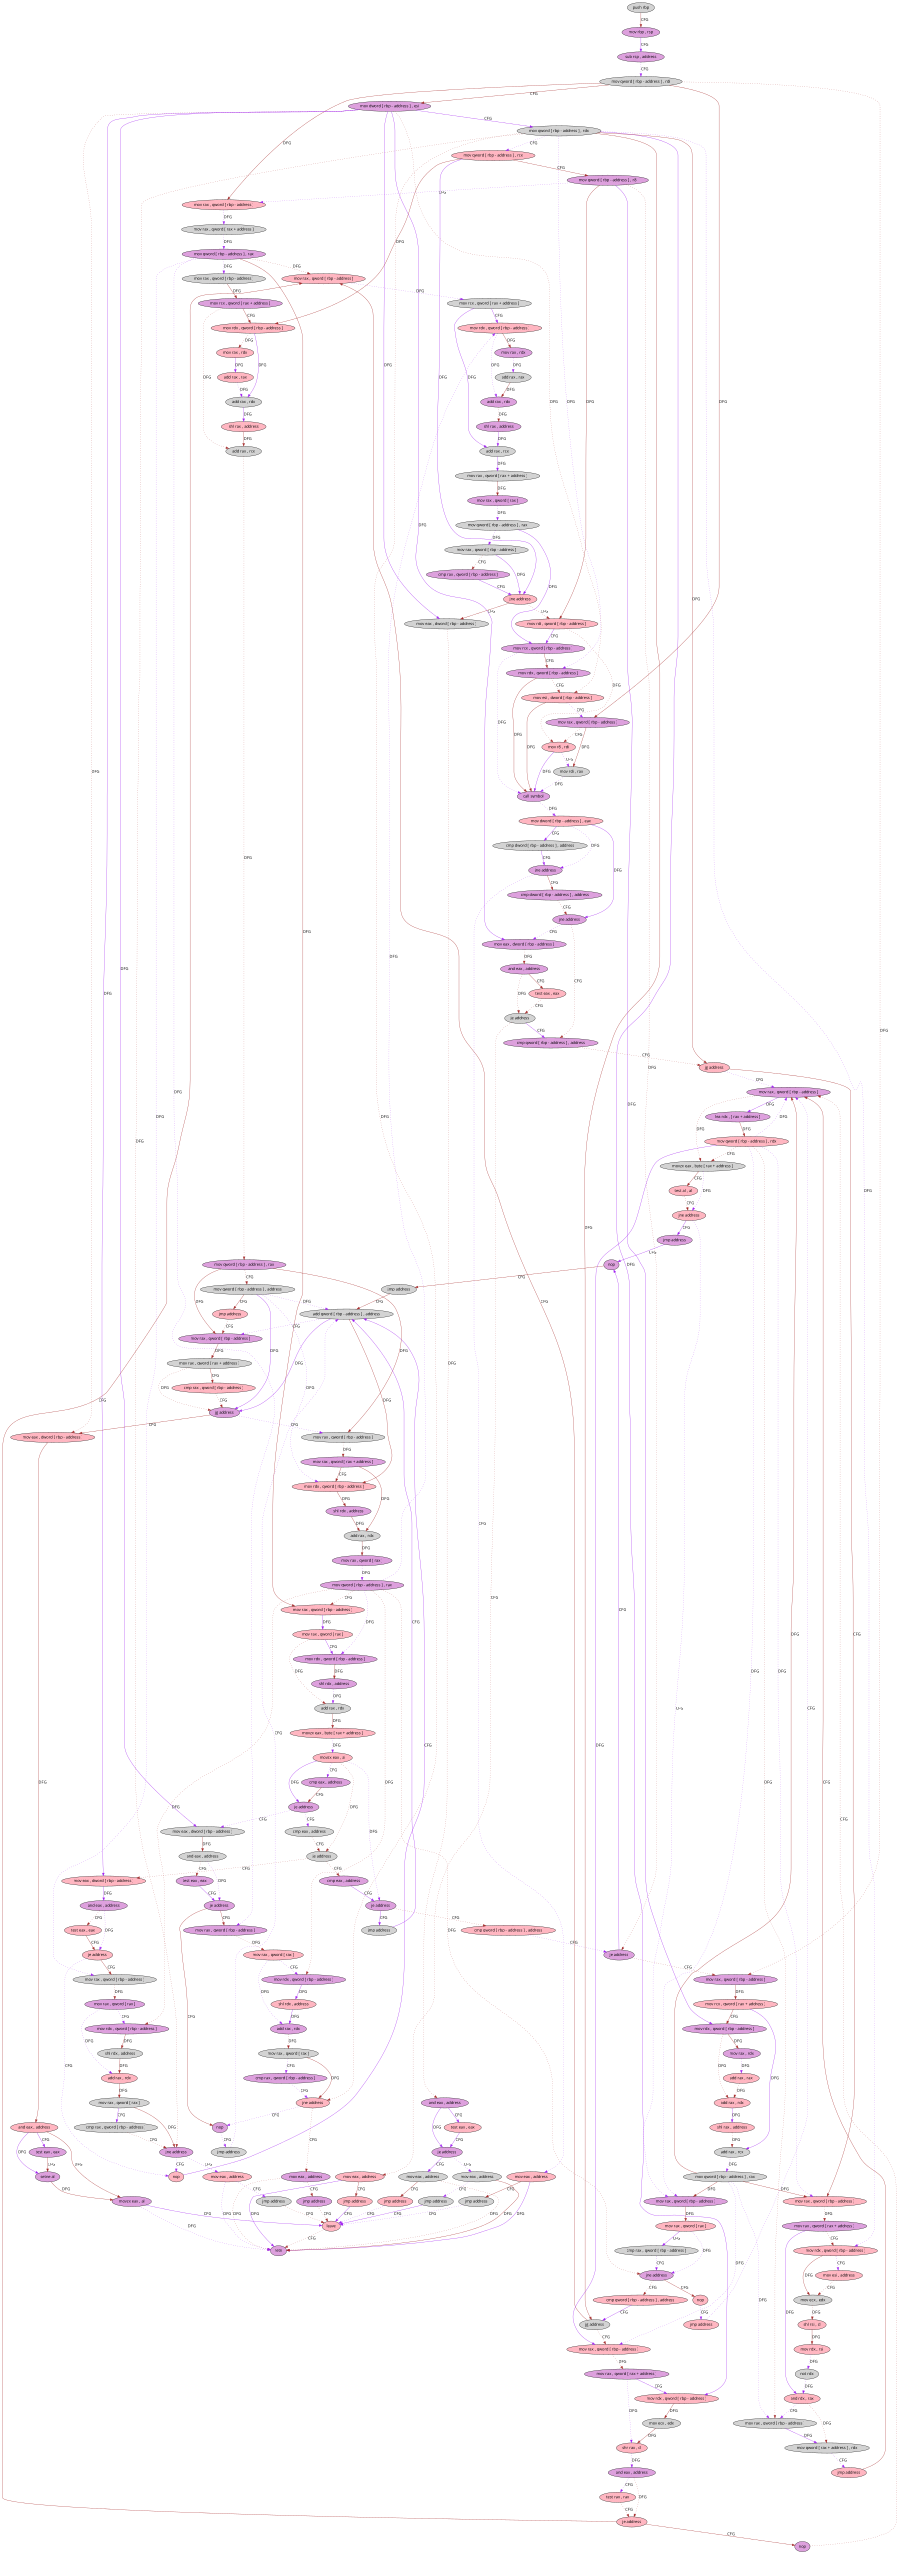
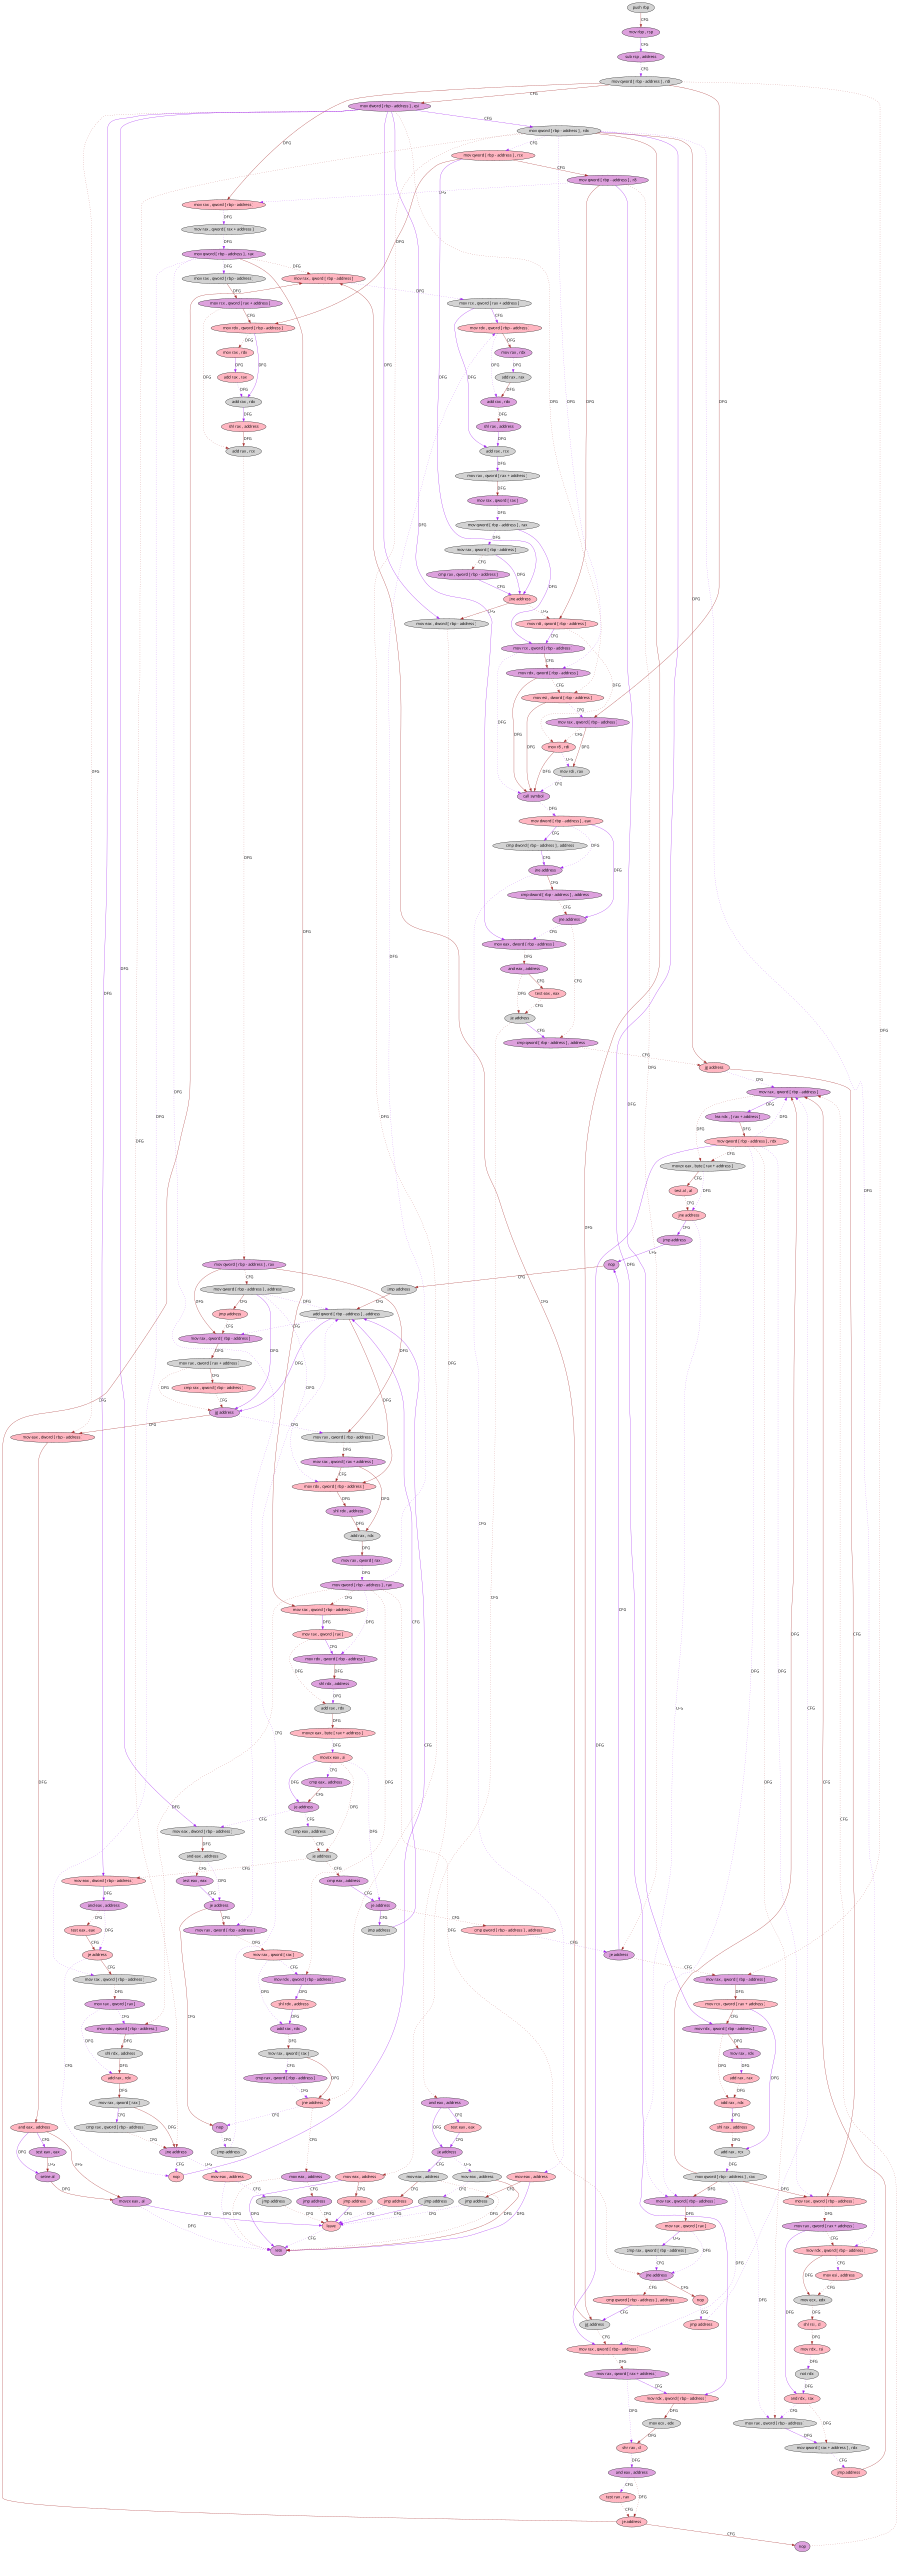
(542, 769) -> (542, 769)
(559, 784) -> (559, 784)
(306, 2238) -> (306, 2238)
(812, 2336) -> (812, 2336)
